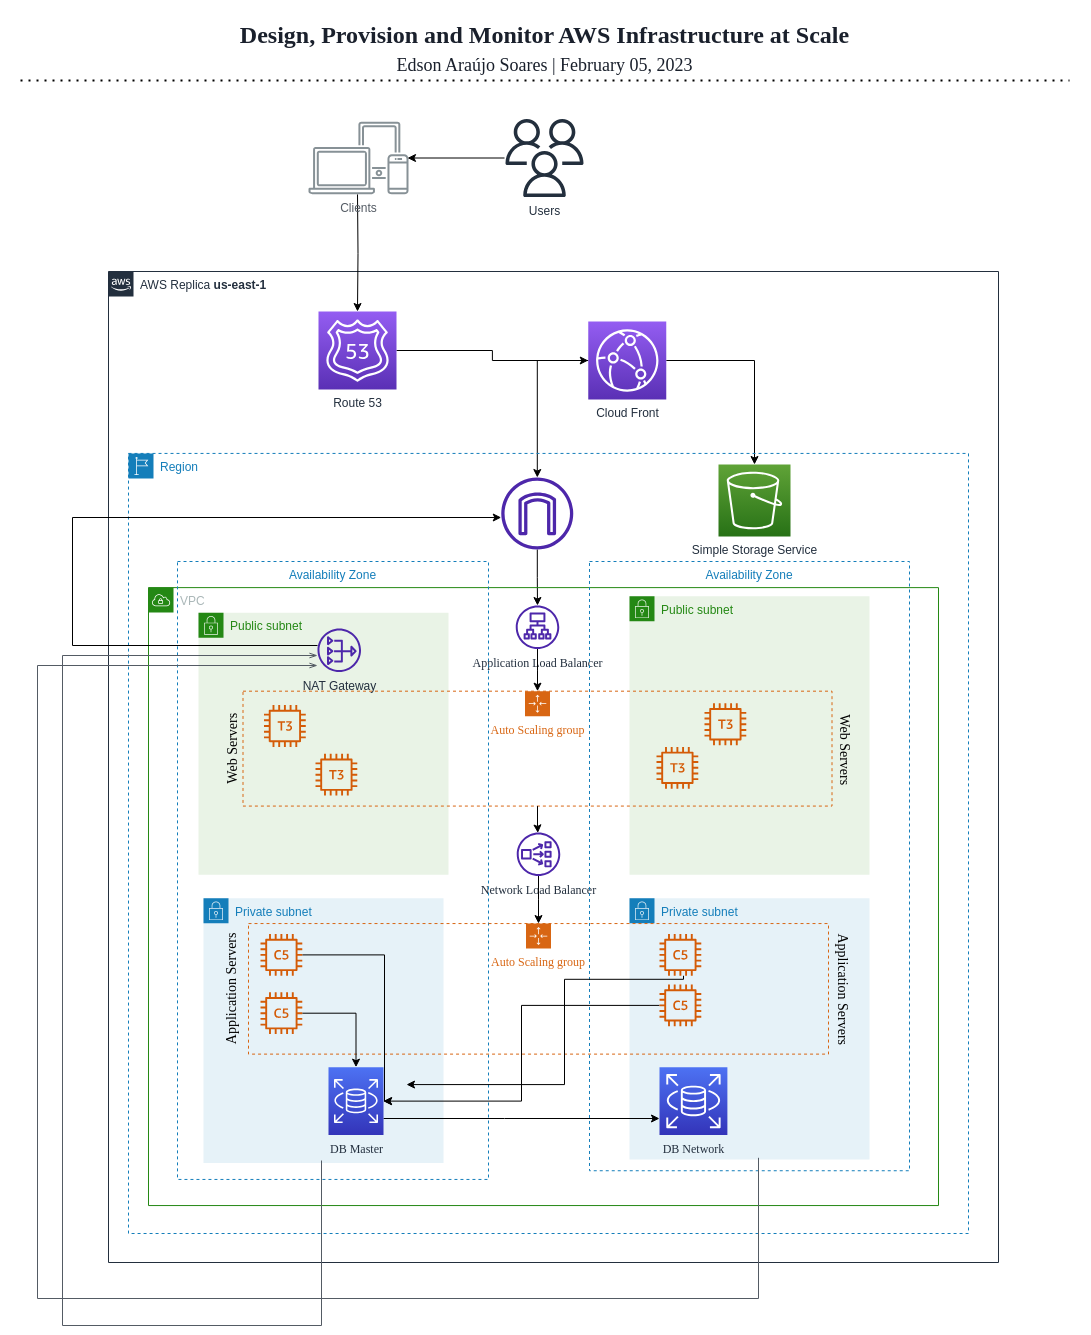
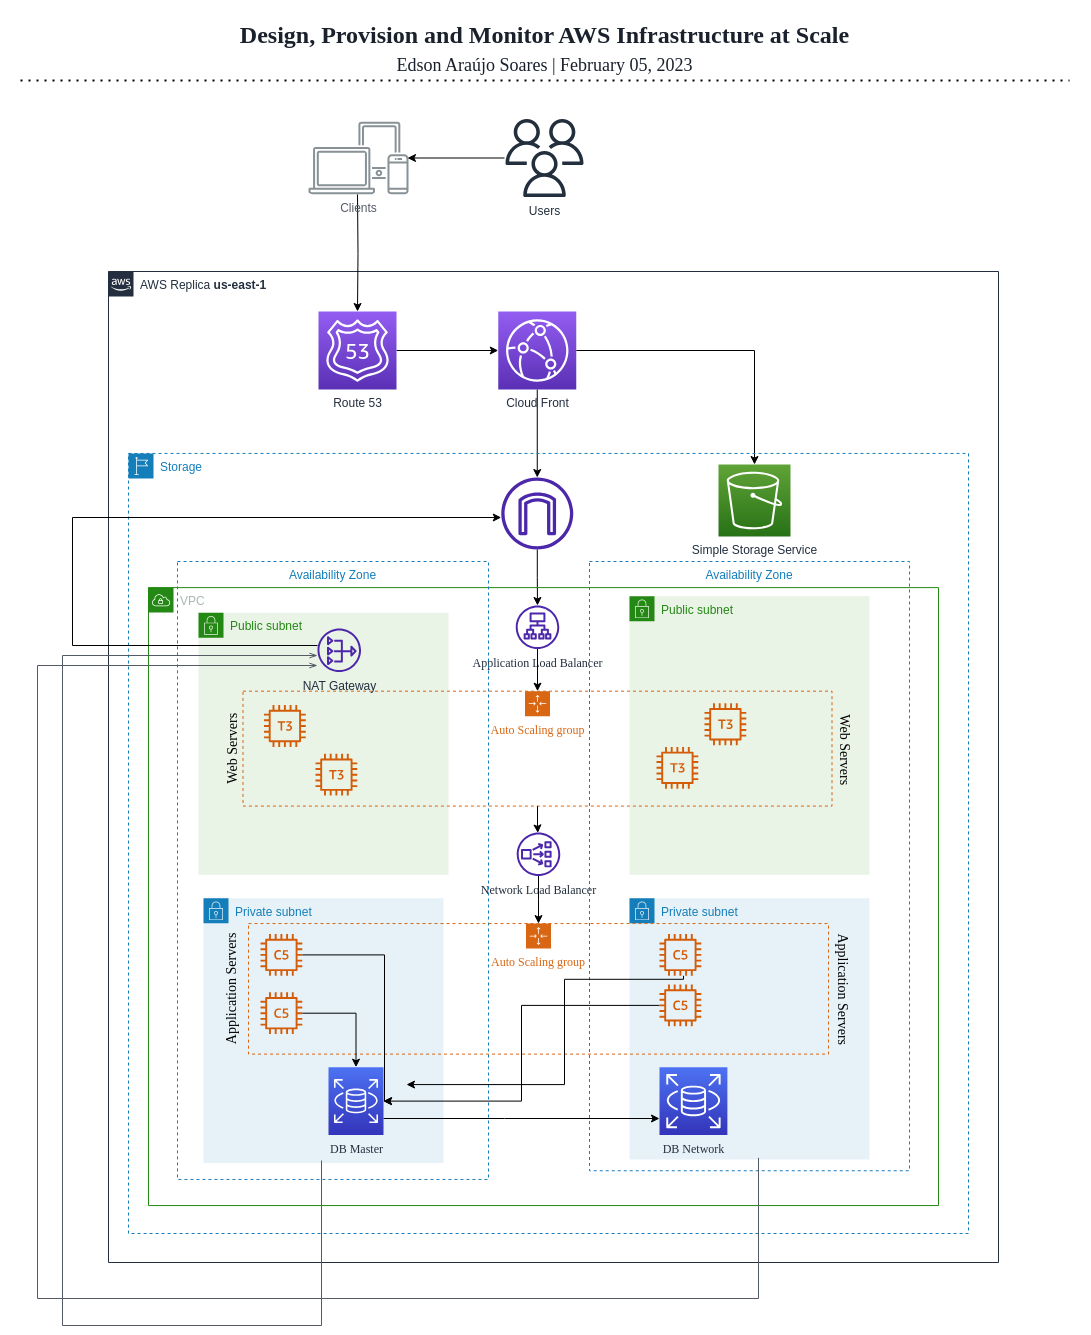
(627, 361) -> (537, 351)
(179, 468) -> (184, 468)
